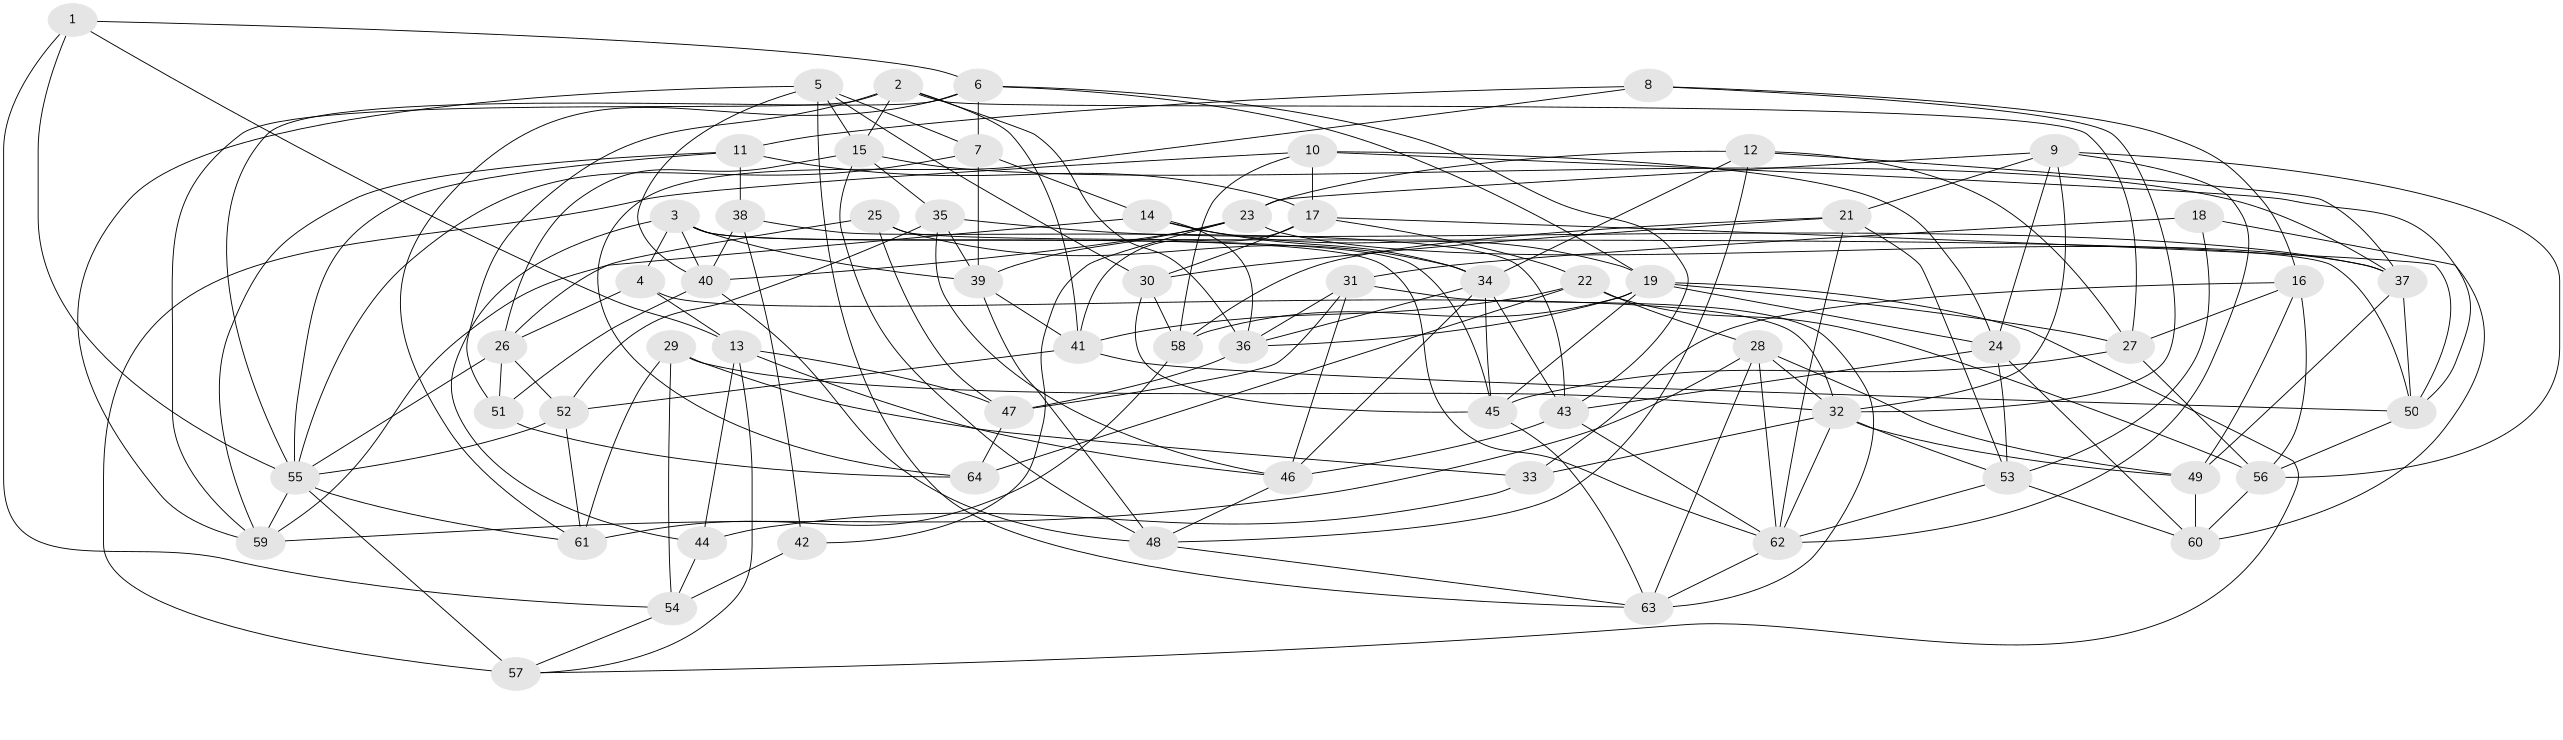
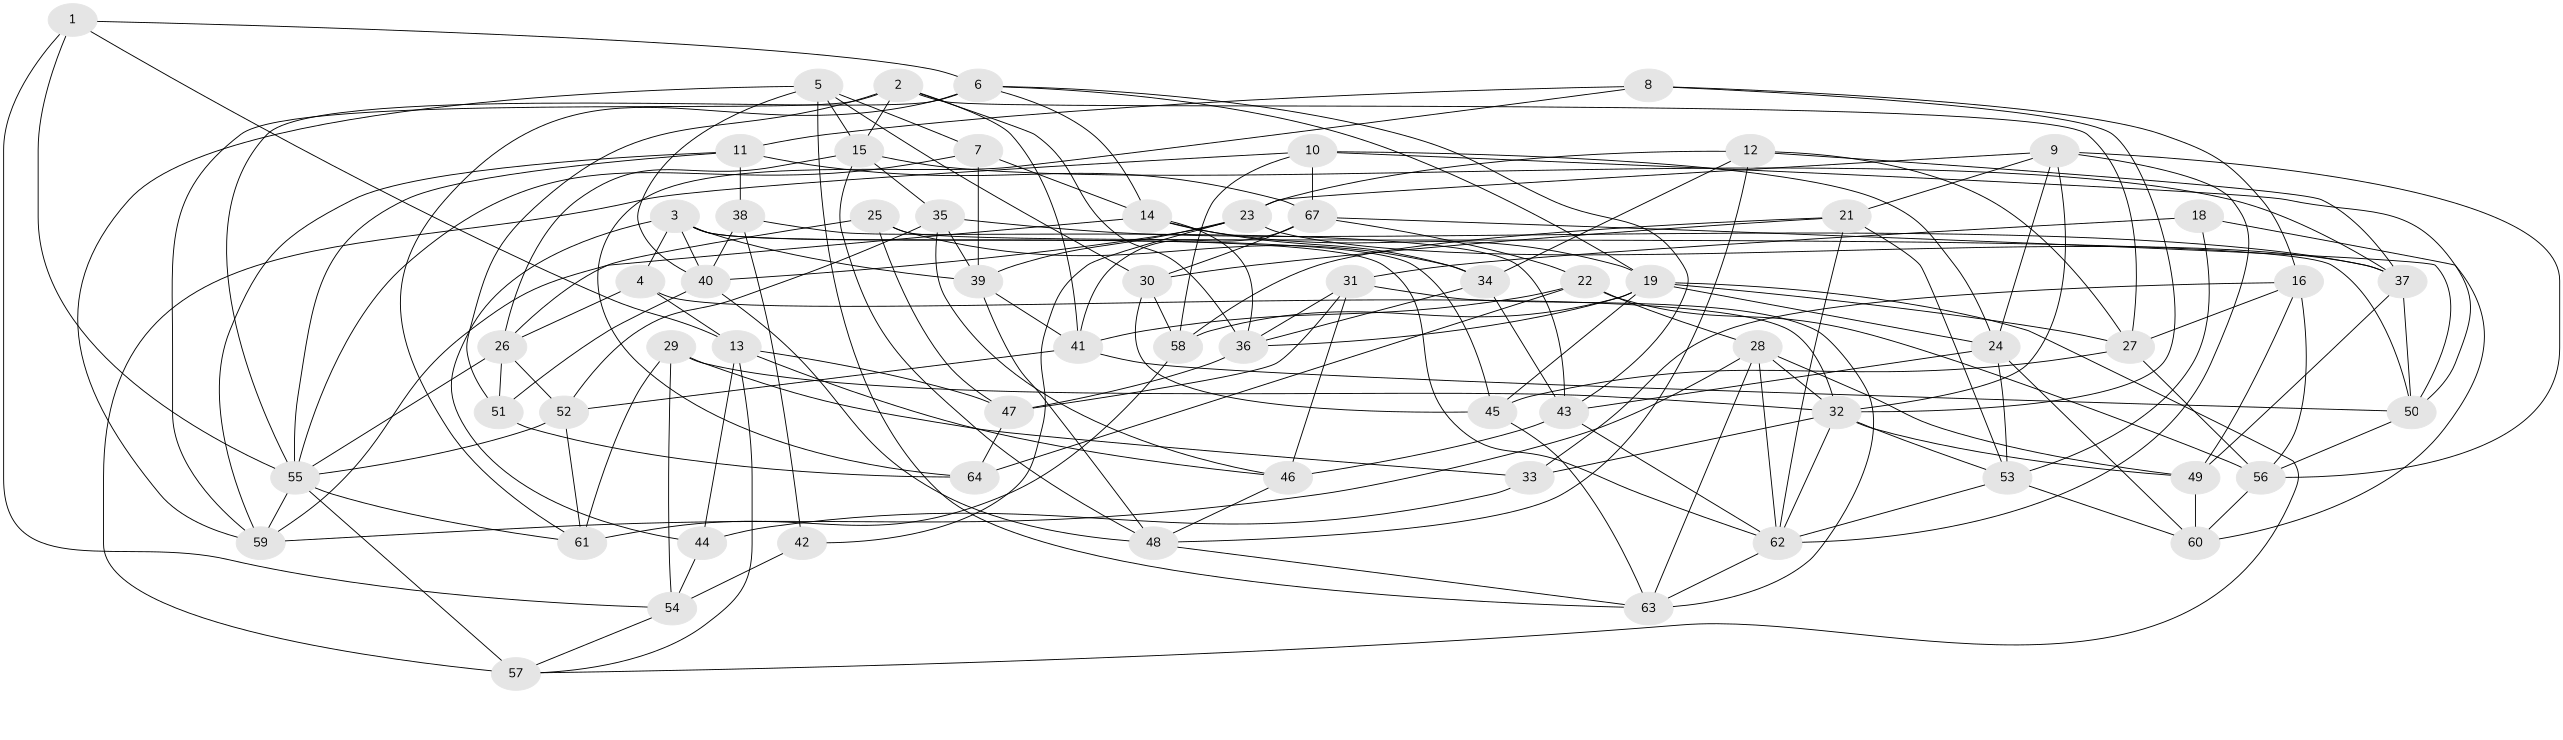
(978, 125) -> (1085, 128)
(1313, 216) -> (1313, 216)
(1487, 347) -> none
(1382, 384) -> none
